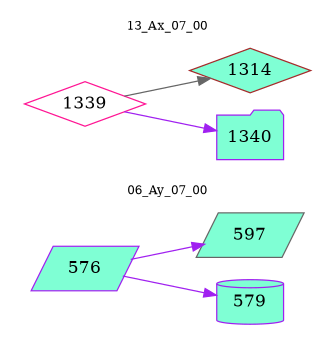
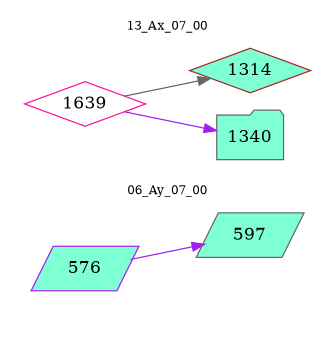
(85, 104) -> (85, 104)
(250, 137) -> (250, 137)
(250, 302) -> none
